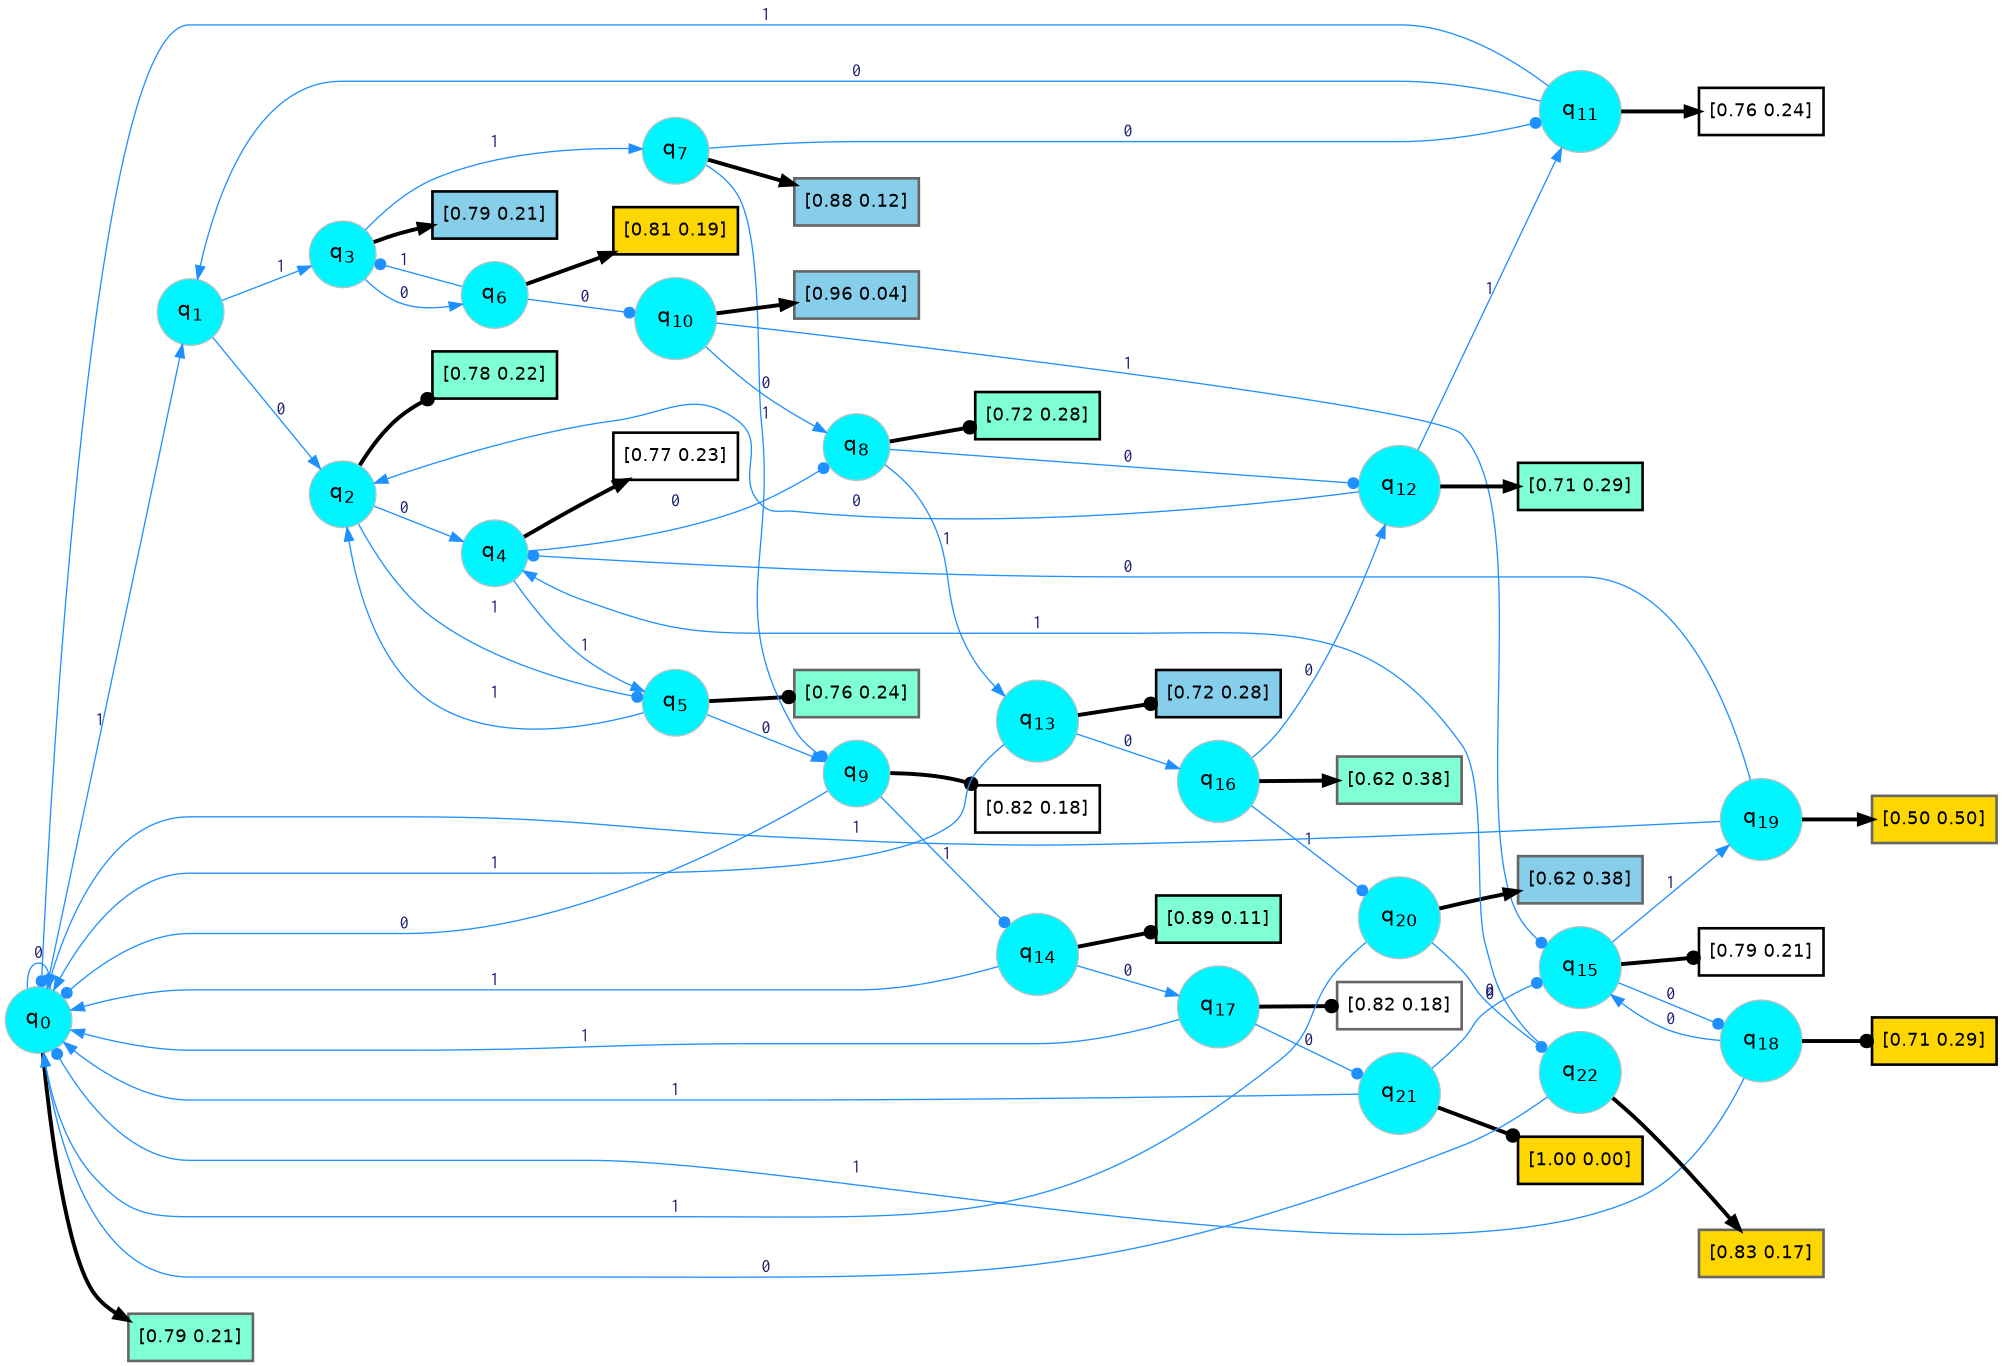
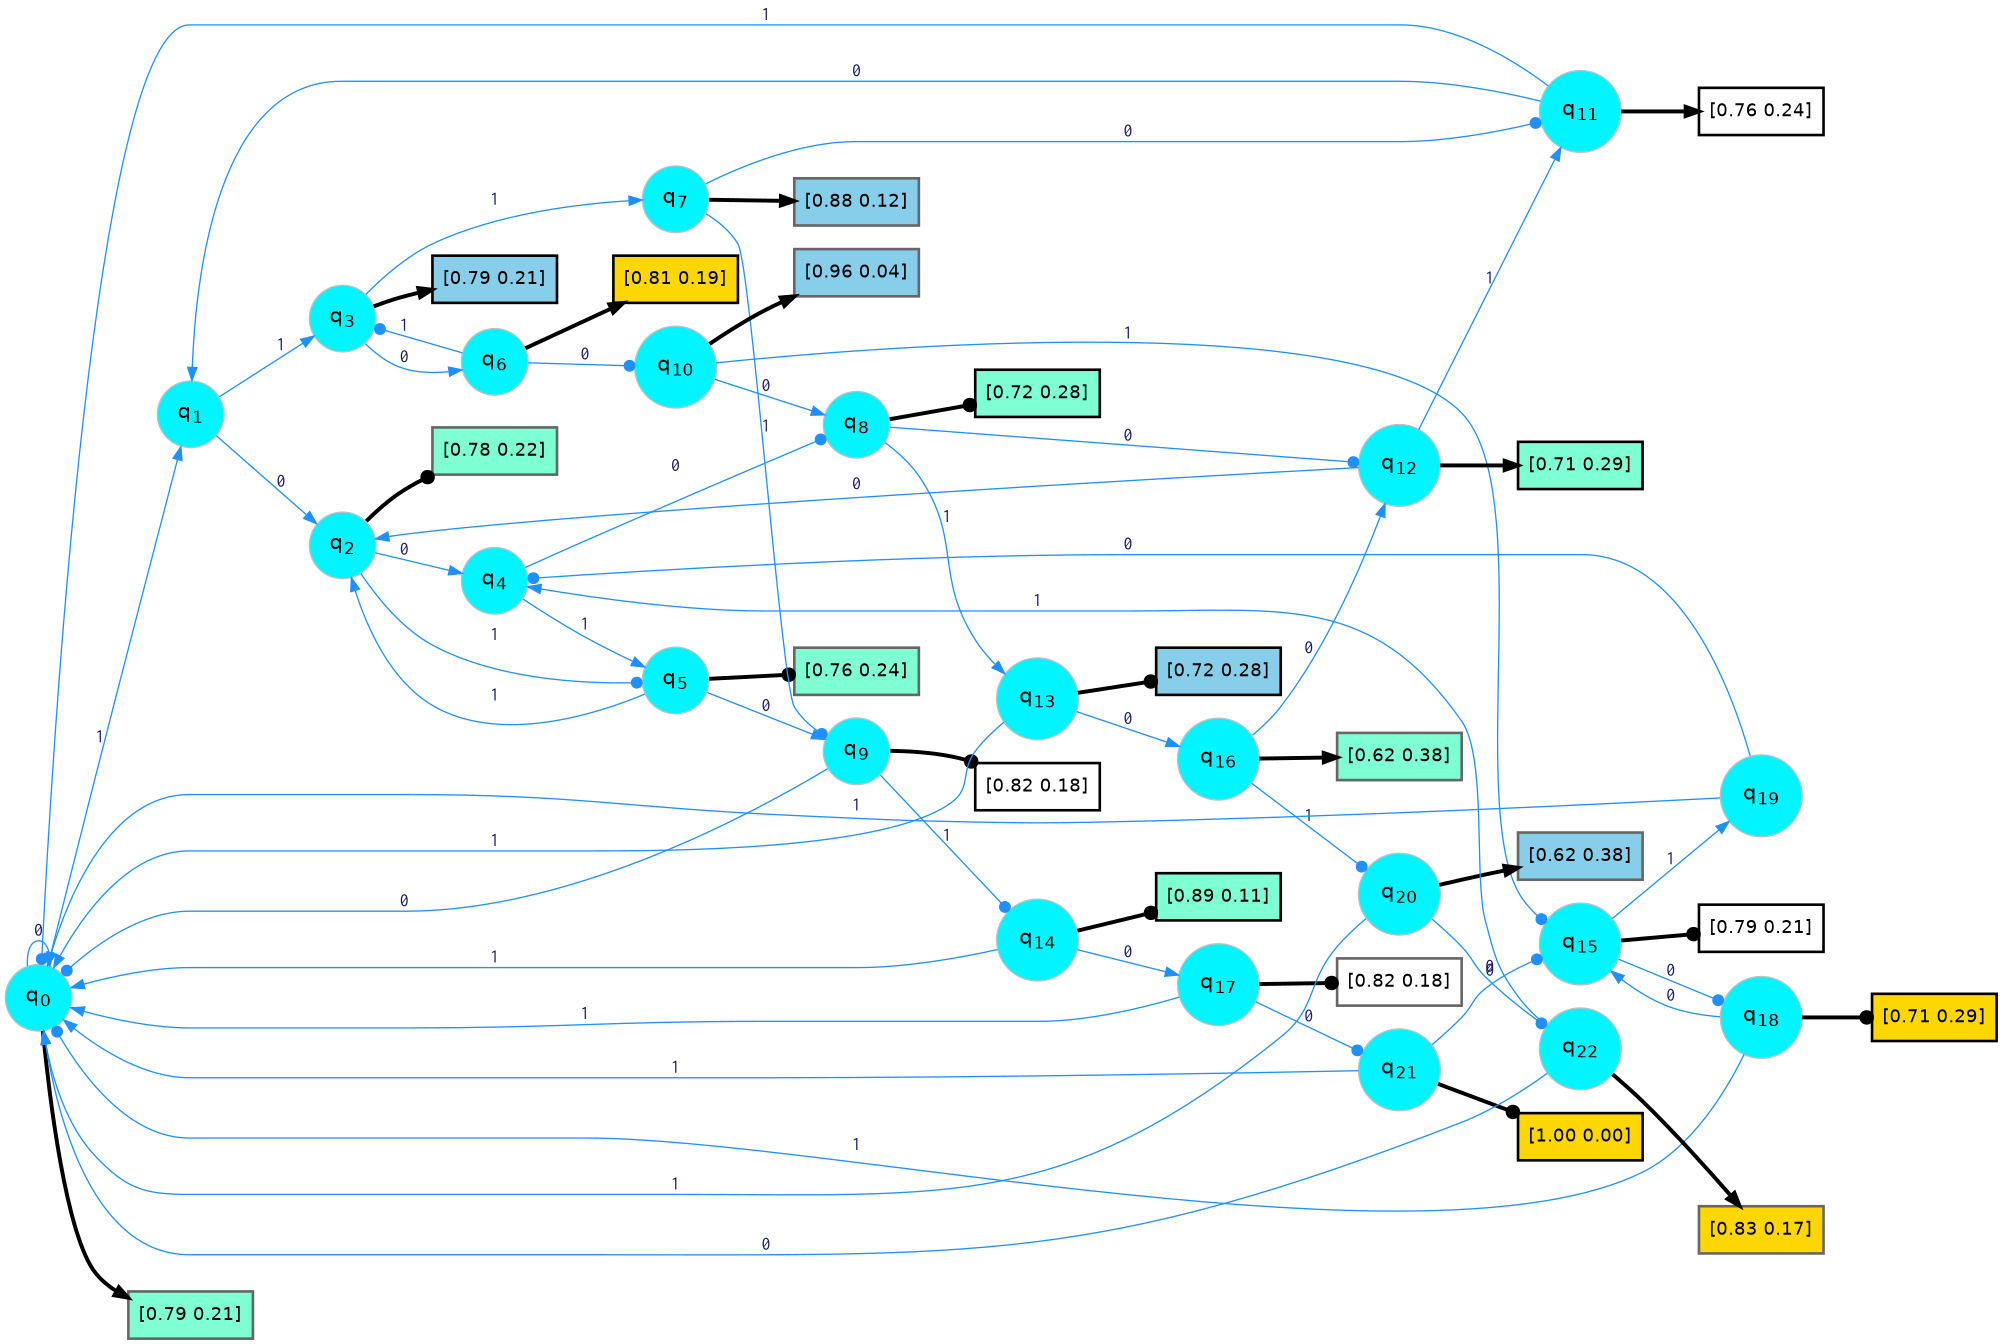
(495, 375) -> (495, 451)
(676, 456) -> none
(1934, 819) -> none
